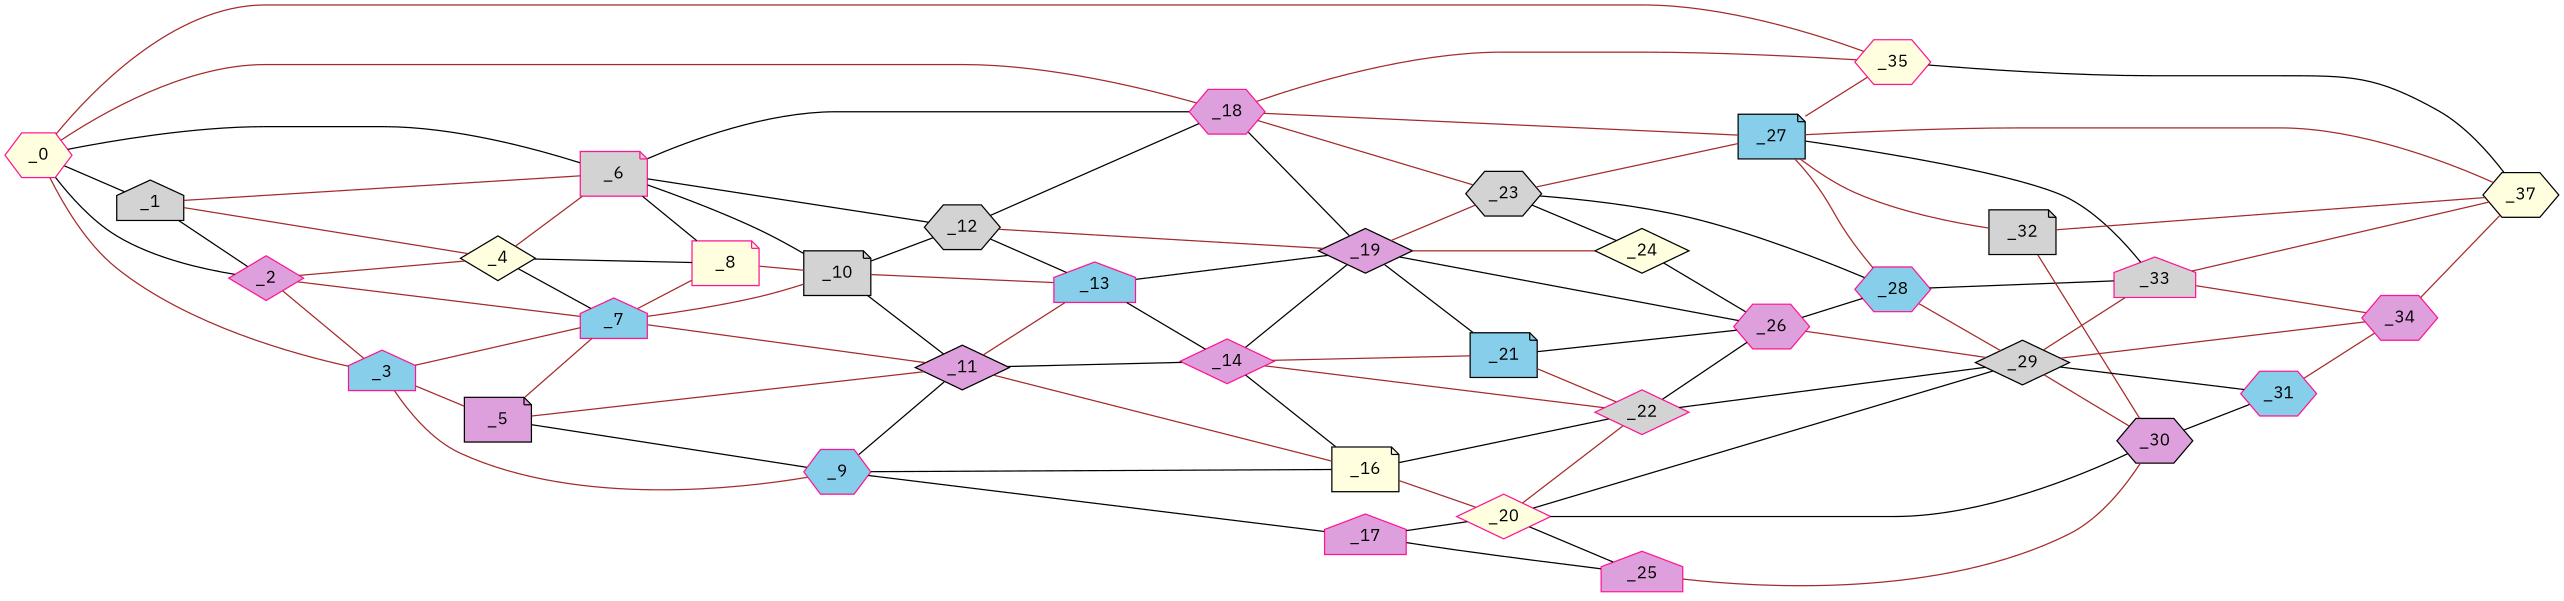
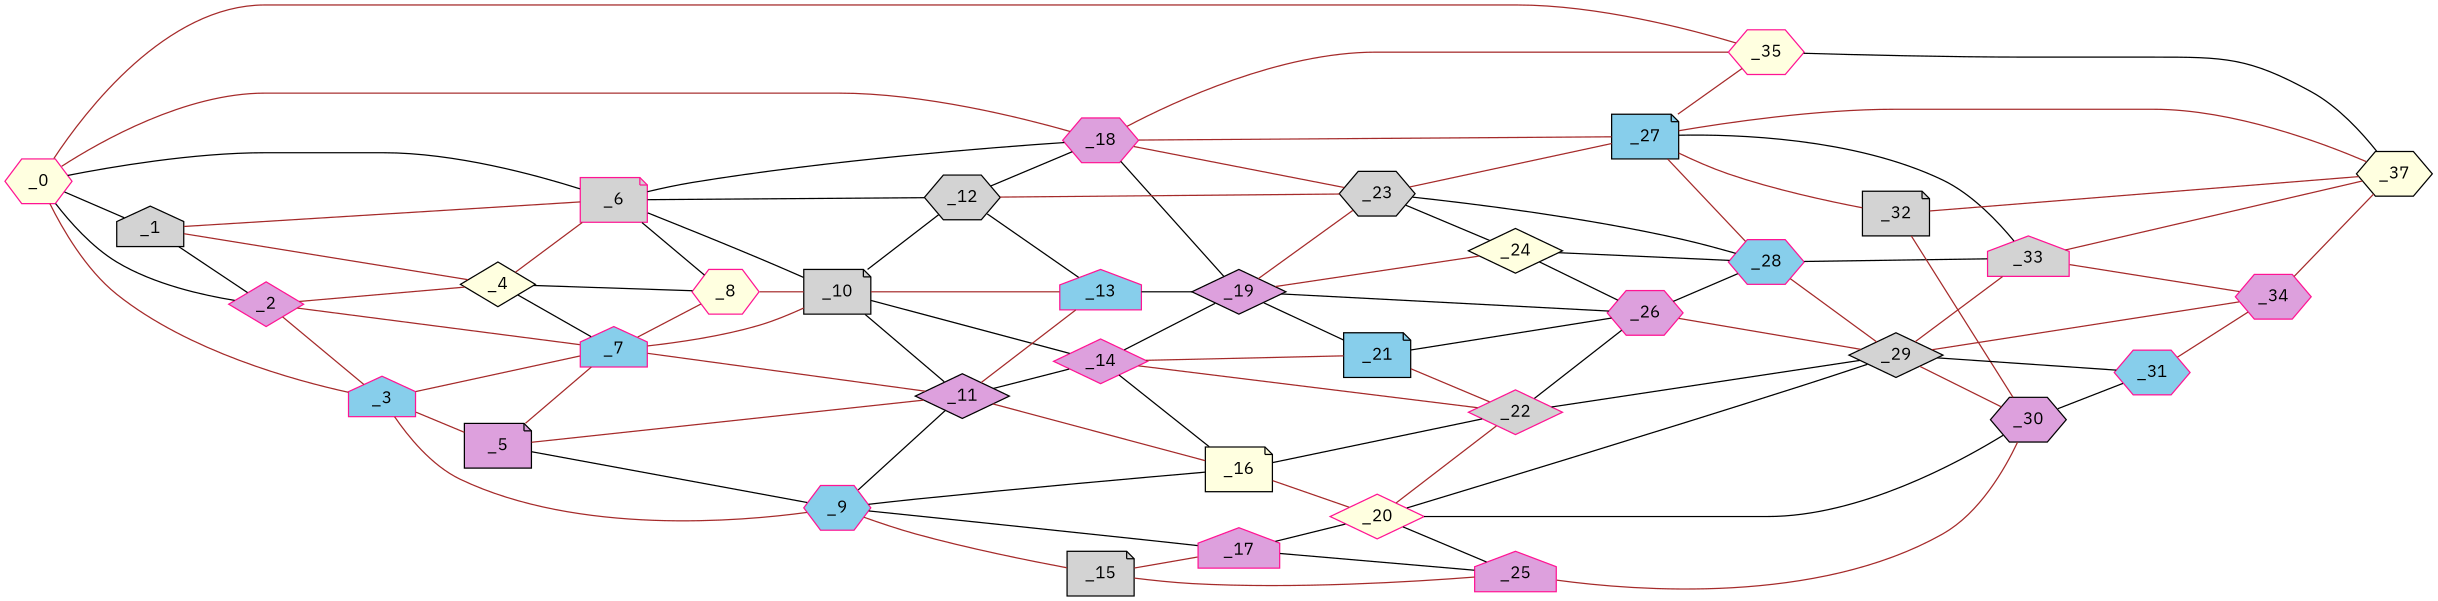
(1161, 239) -> (1170, 196)
none -> (1644, 257)
(726, 263) -> (726, 292)
(1166, 326) -> (970, 327)
none -> (1101, 574)
